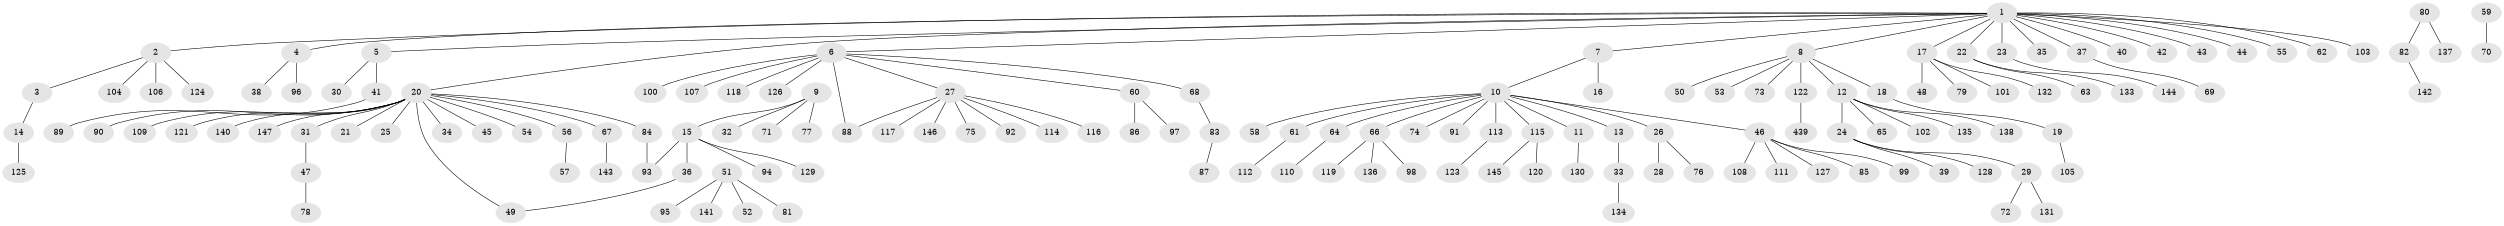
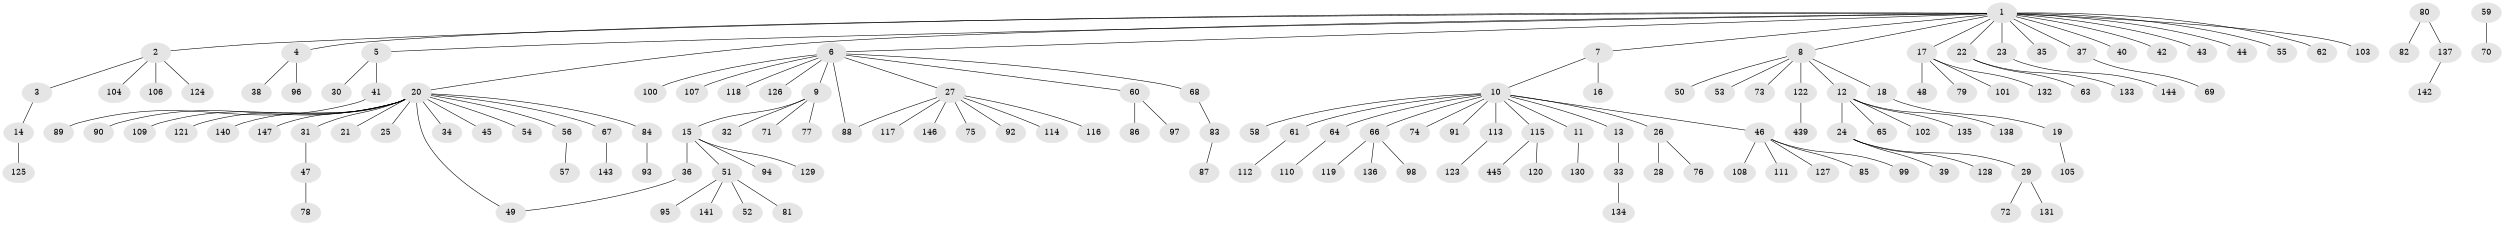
none -> (824, 73)
(2414, 73) -> (2435, 73)
(667, 153) -> (707, 153)
(1494, 173) -> (1494, 173)
